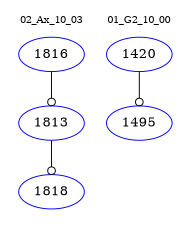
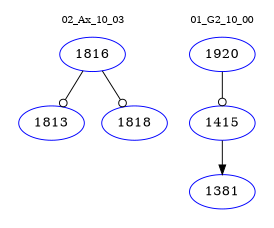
(139, 54) -> (222, 54)
(139, 123) -> (222, 123)
(52, 154) -> (111, 85)
none -> (222, 192)
